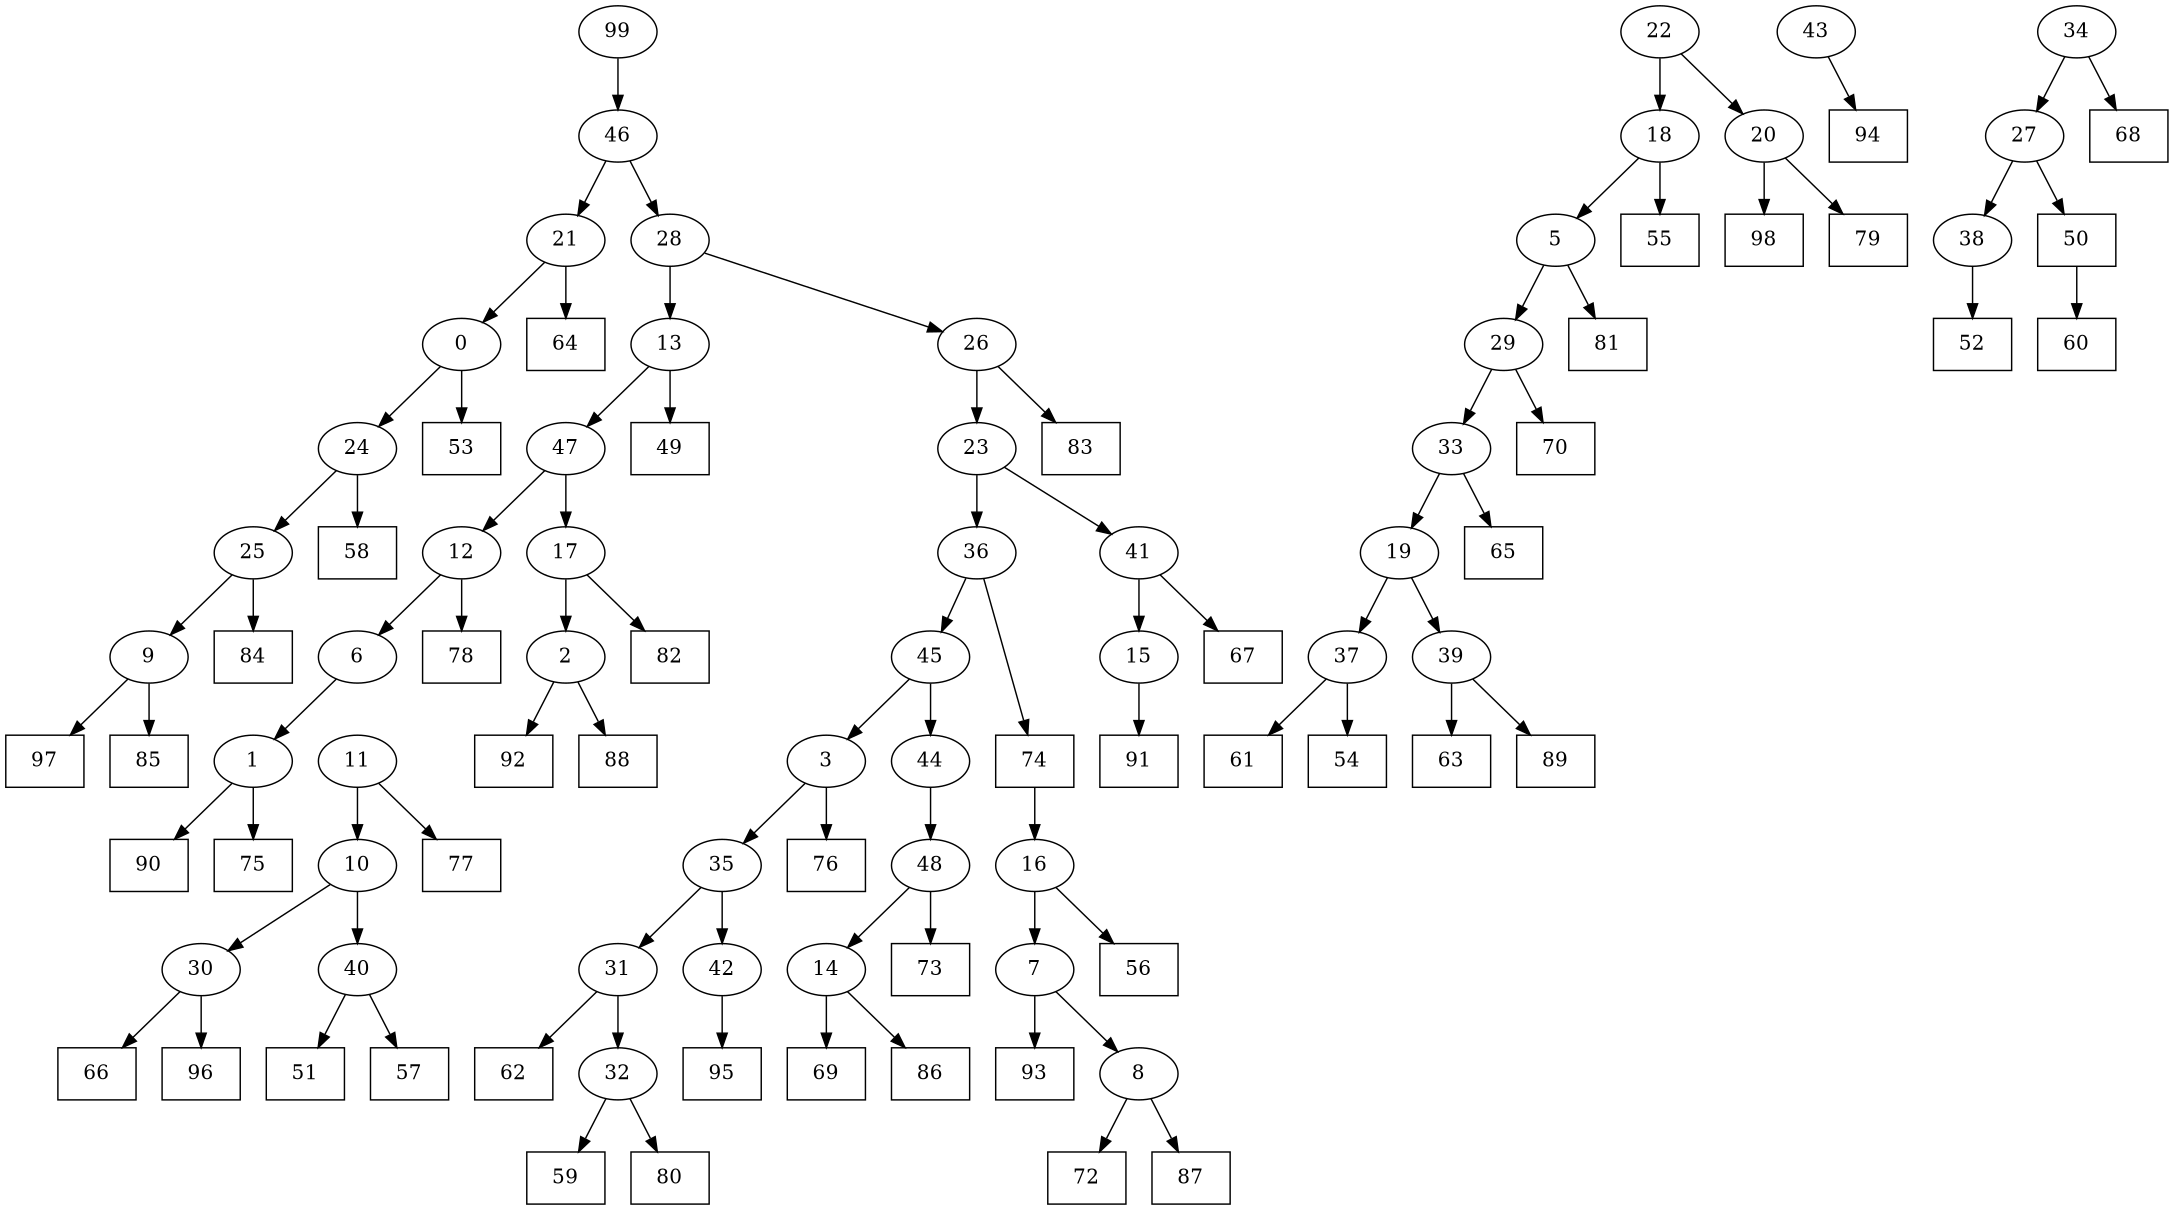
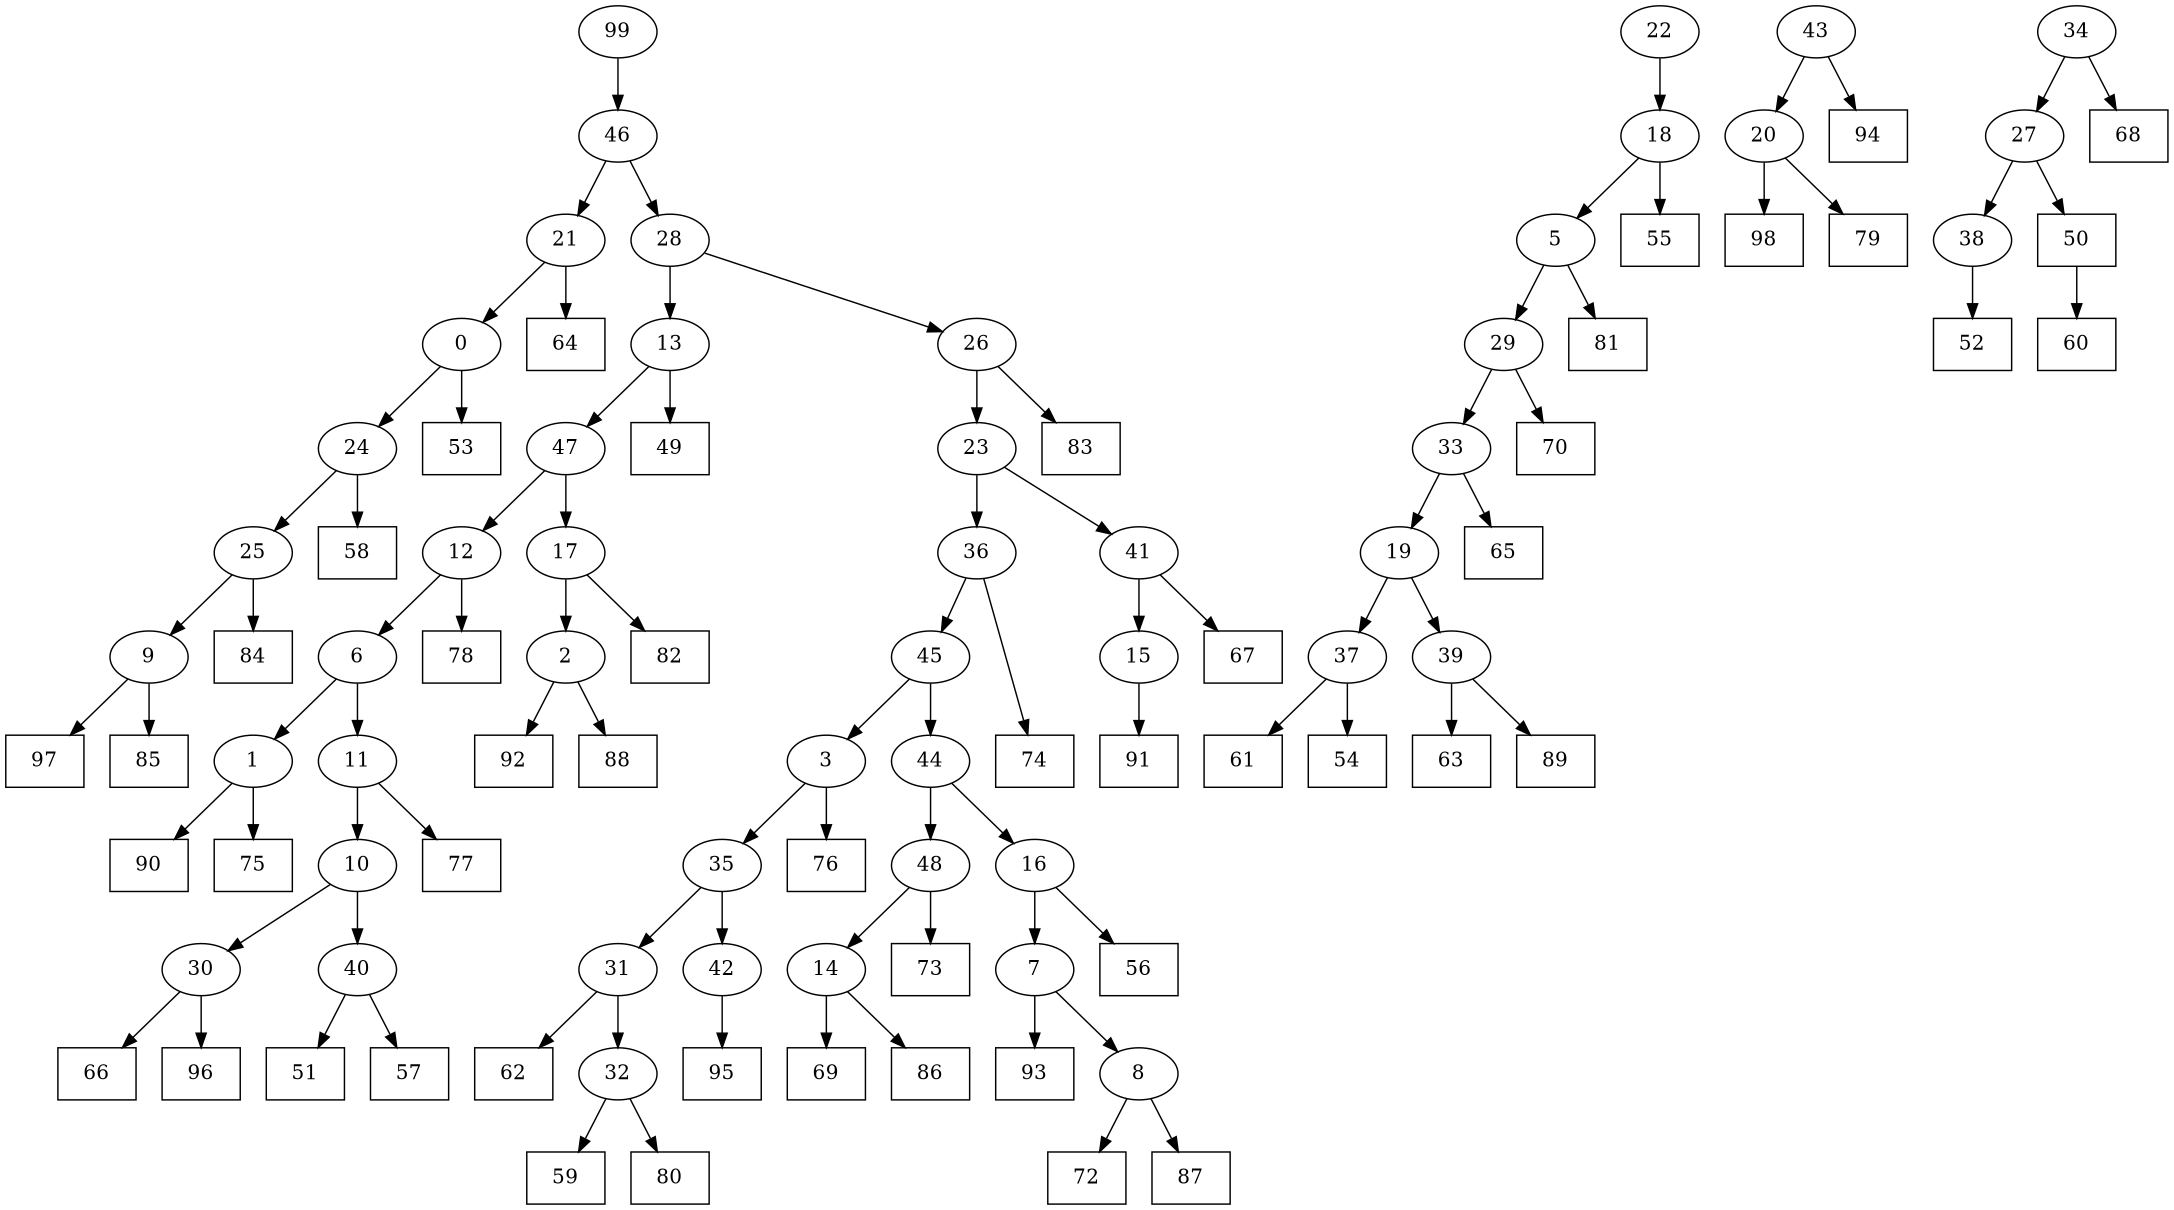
(1707, 79) -> (1794, 77)
none -> (357, 702)
(1035, 806) -> (977, 808)
